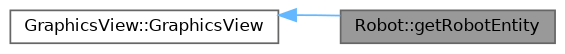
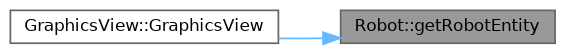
(318, 15) -> (301, 38)
